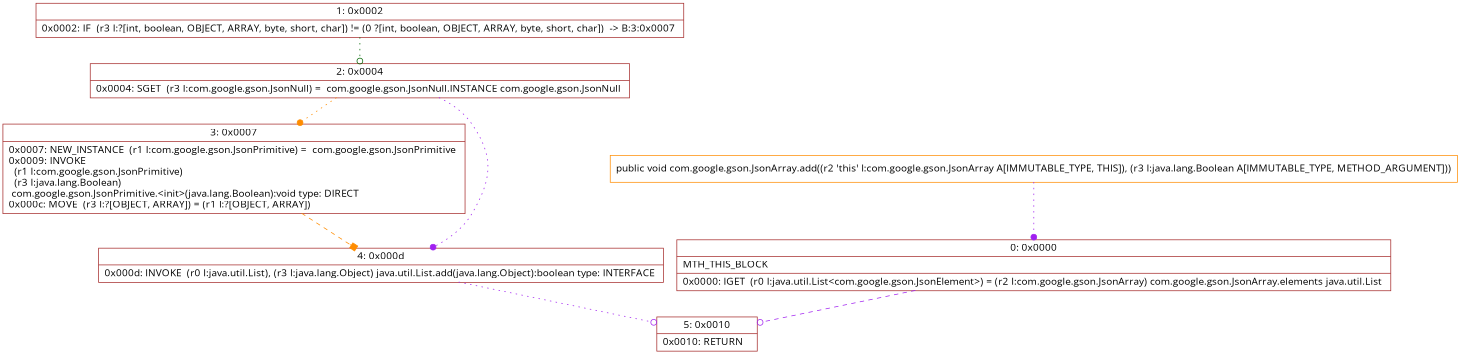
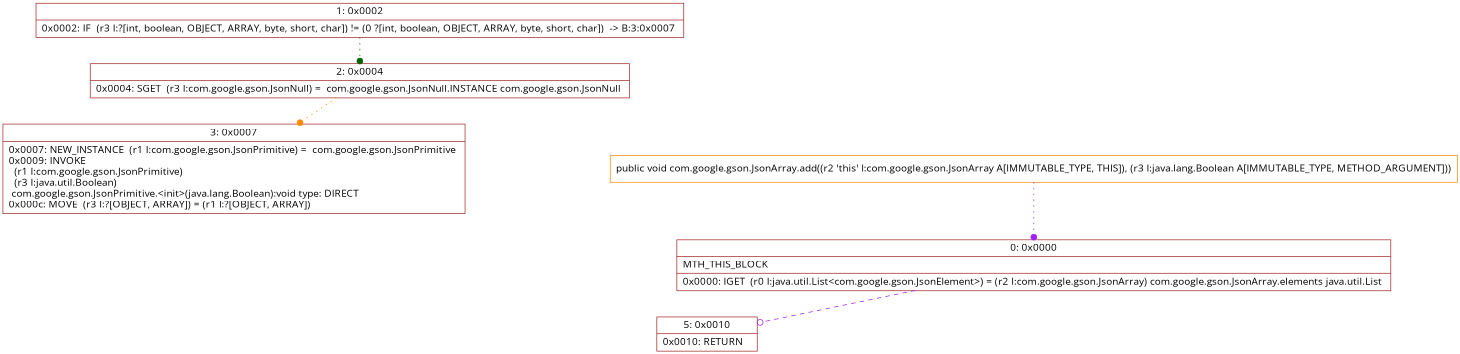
(360, 48) -> (360, 48)
(65, 183) -> (63, 183)
(381, 265) -> none
